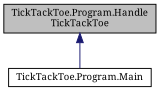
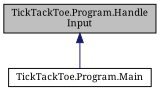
(80, 19) -> (80, 19)
